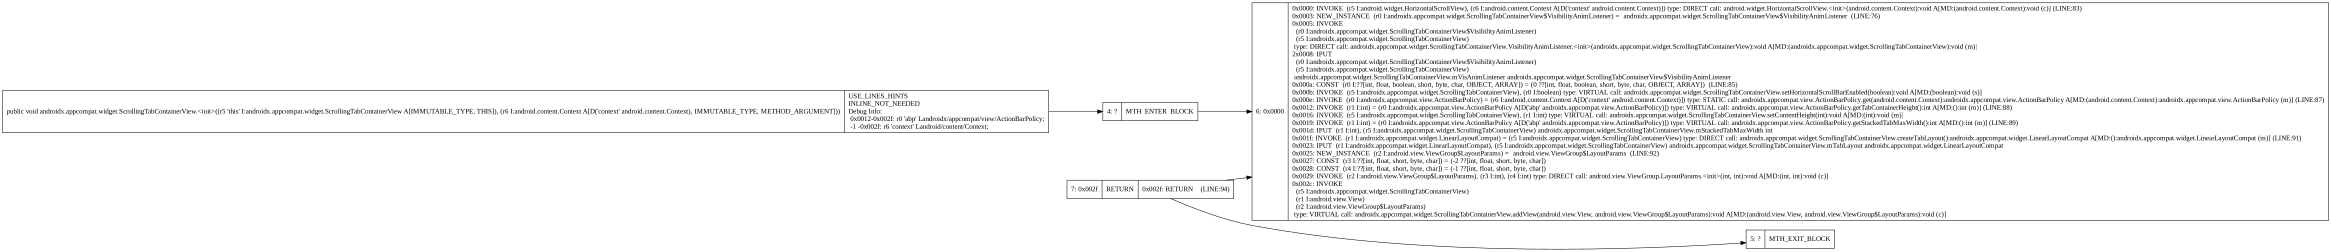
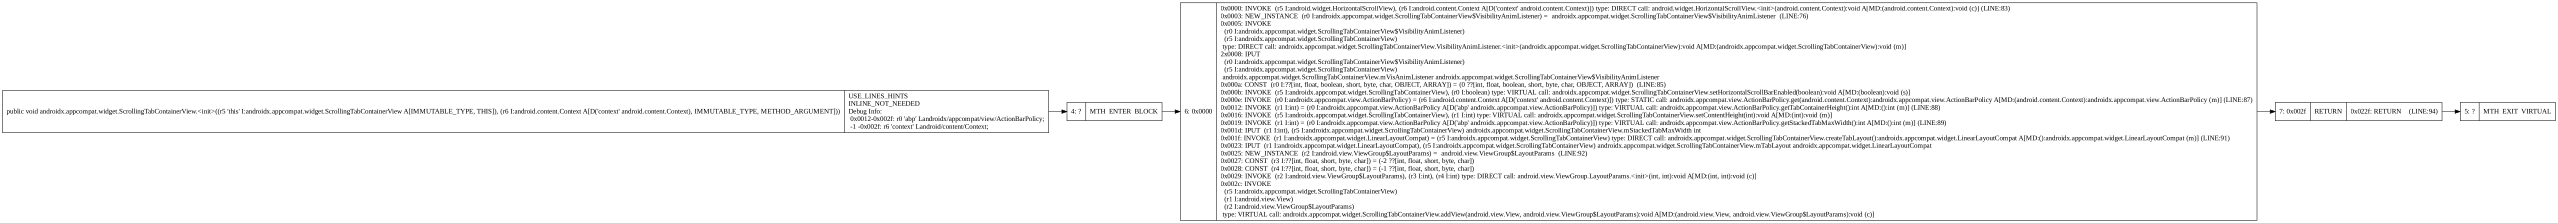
(1236, 179) -> (2264, 112)
(1186, 189) -> (2394, 111)
(1800, 239) -> (2517, 111)
